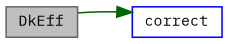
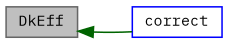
(97, 12) -> (113, 32)
